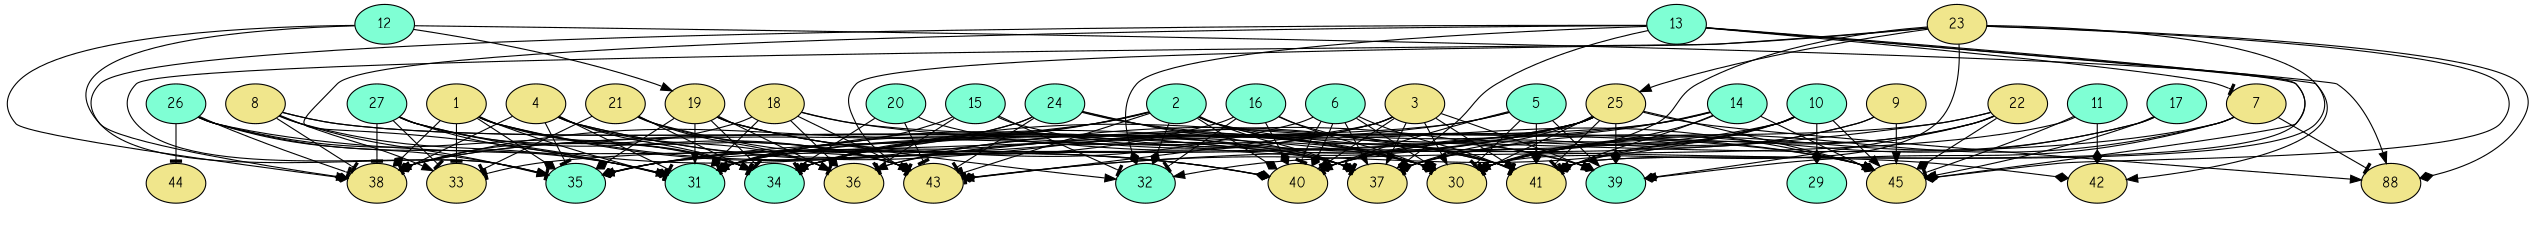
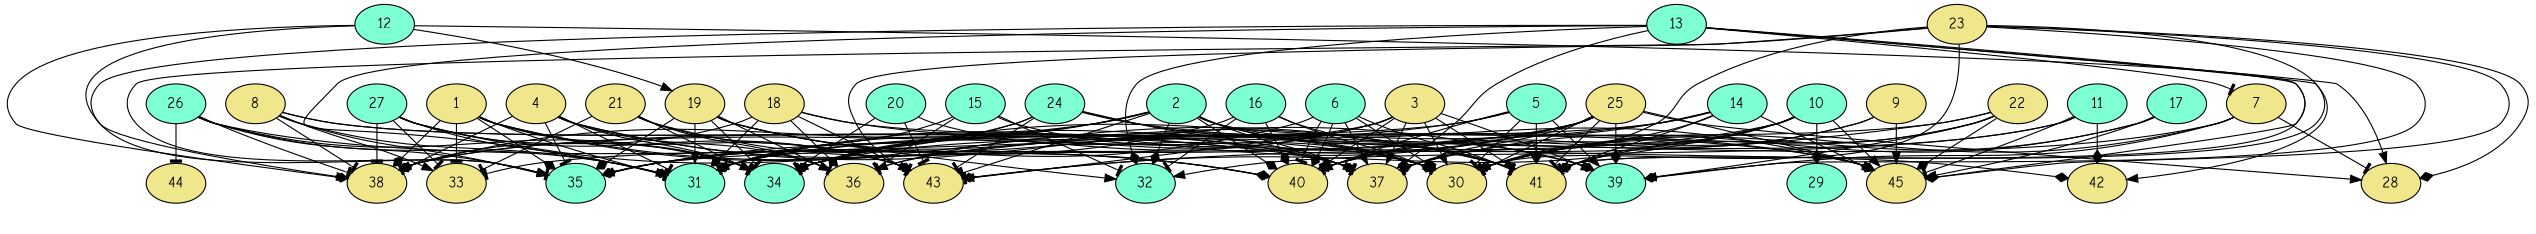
(1788, 53) -> (2371, 141)
none -> (1439, 144)
(2391, 183) -> (2391, 183)
